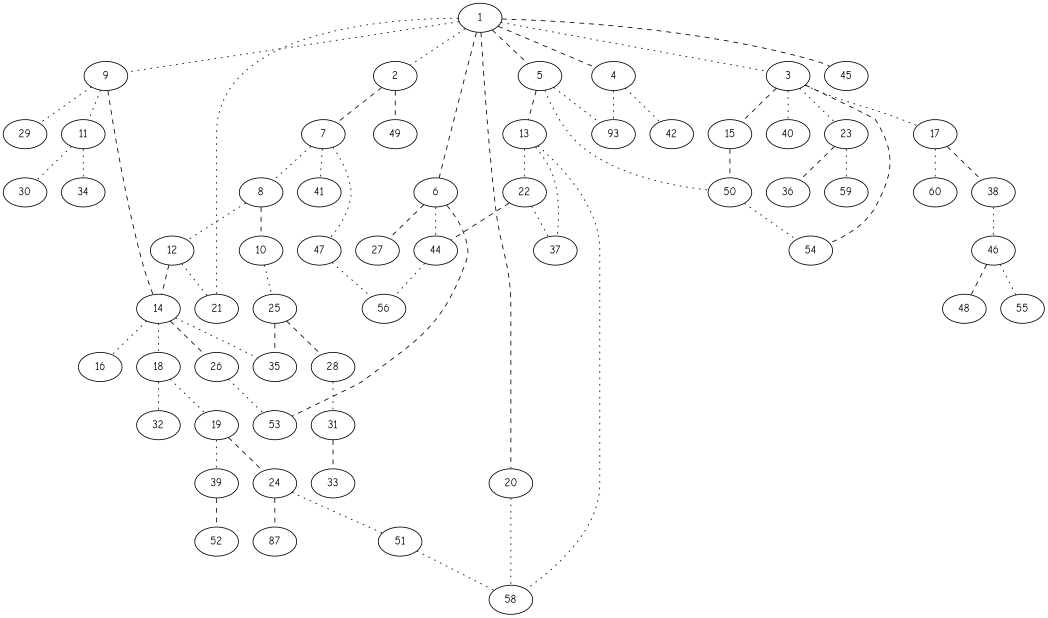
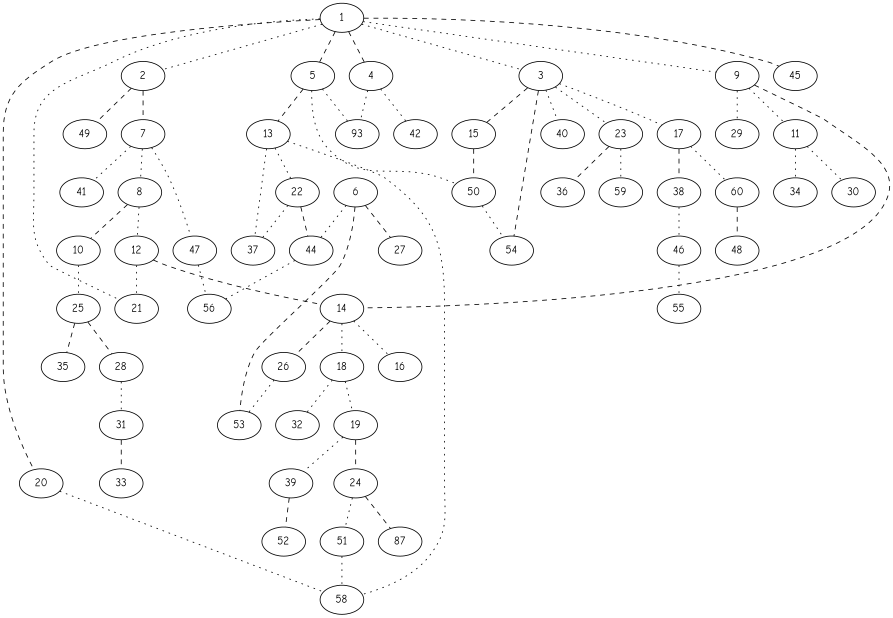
(458, 105) -> none
(979, 280) -> (737, 222)
(217, 338) -> none
